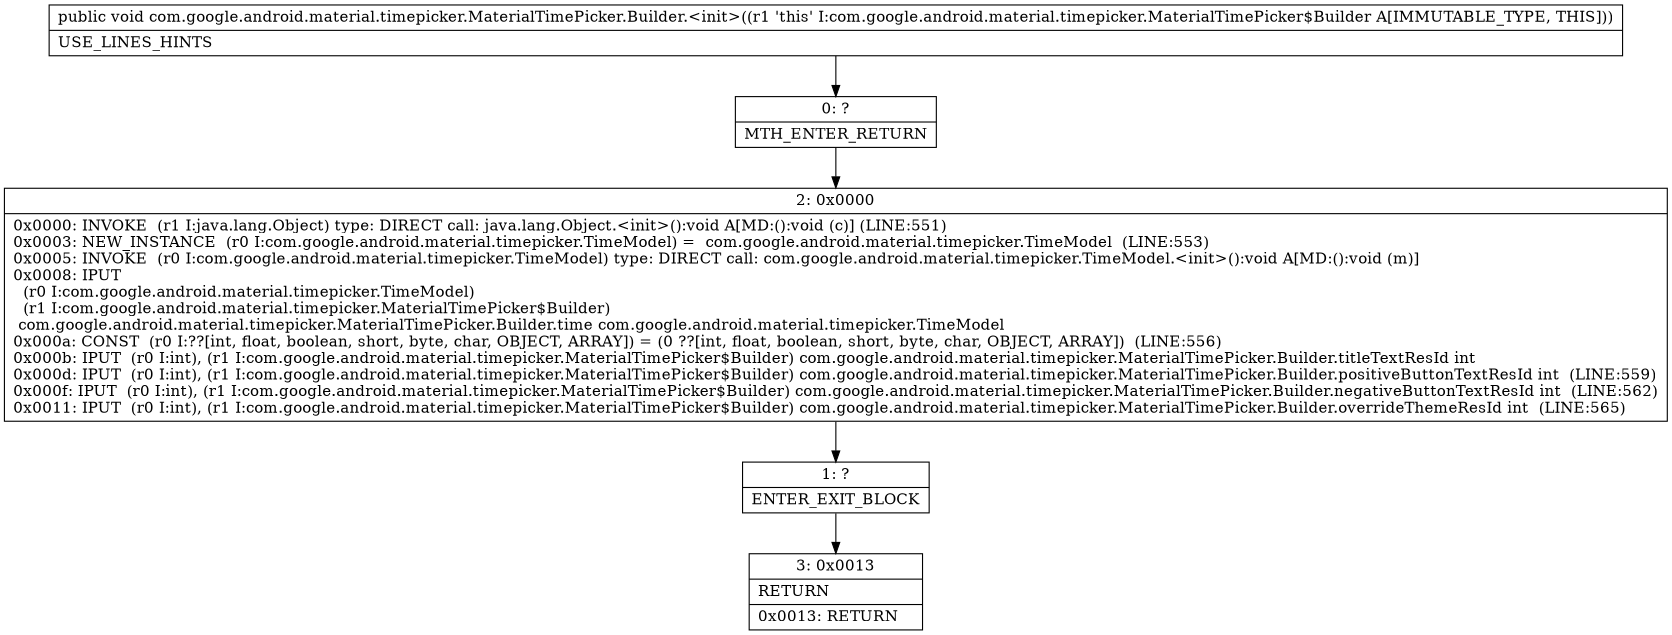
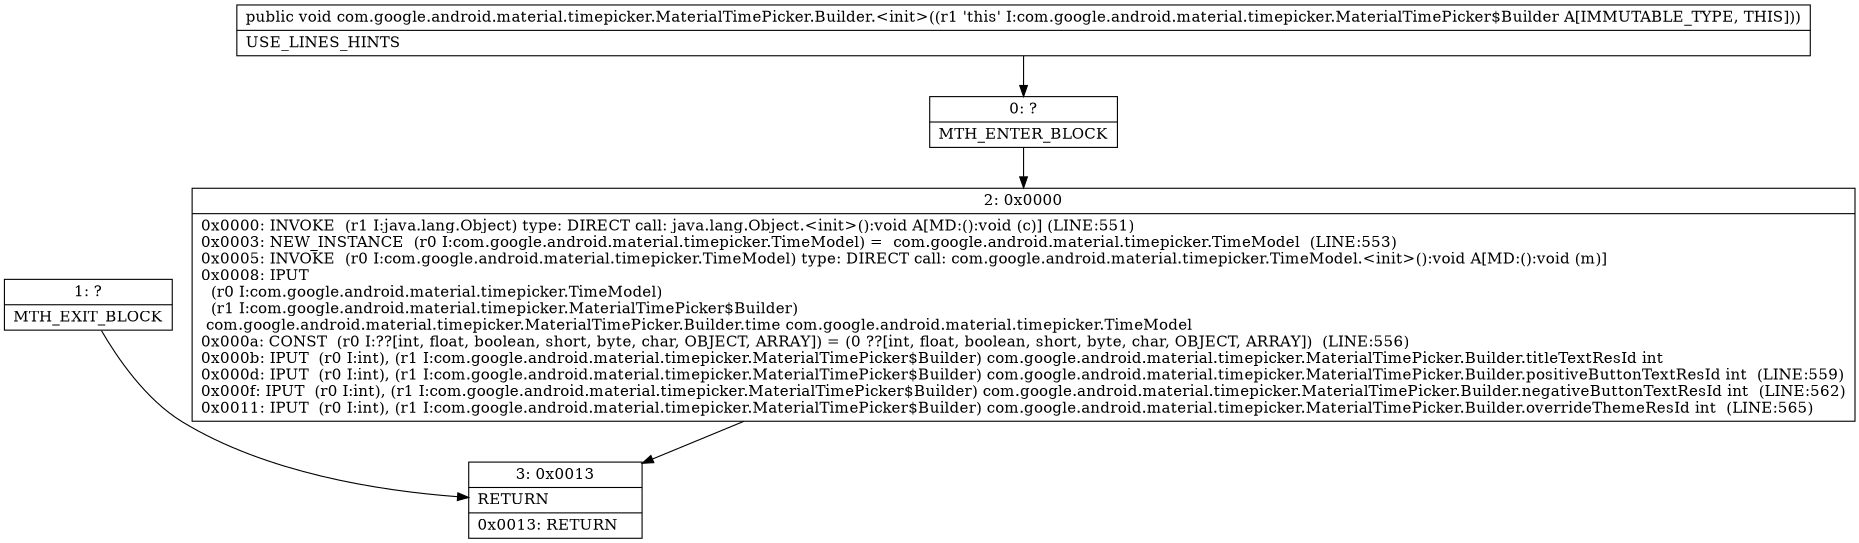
(836, 134) -> (1024, 134)
(836, 436) -> (698, 440)
(836, 500) -> (88, 317)
